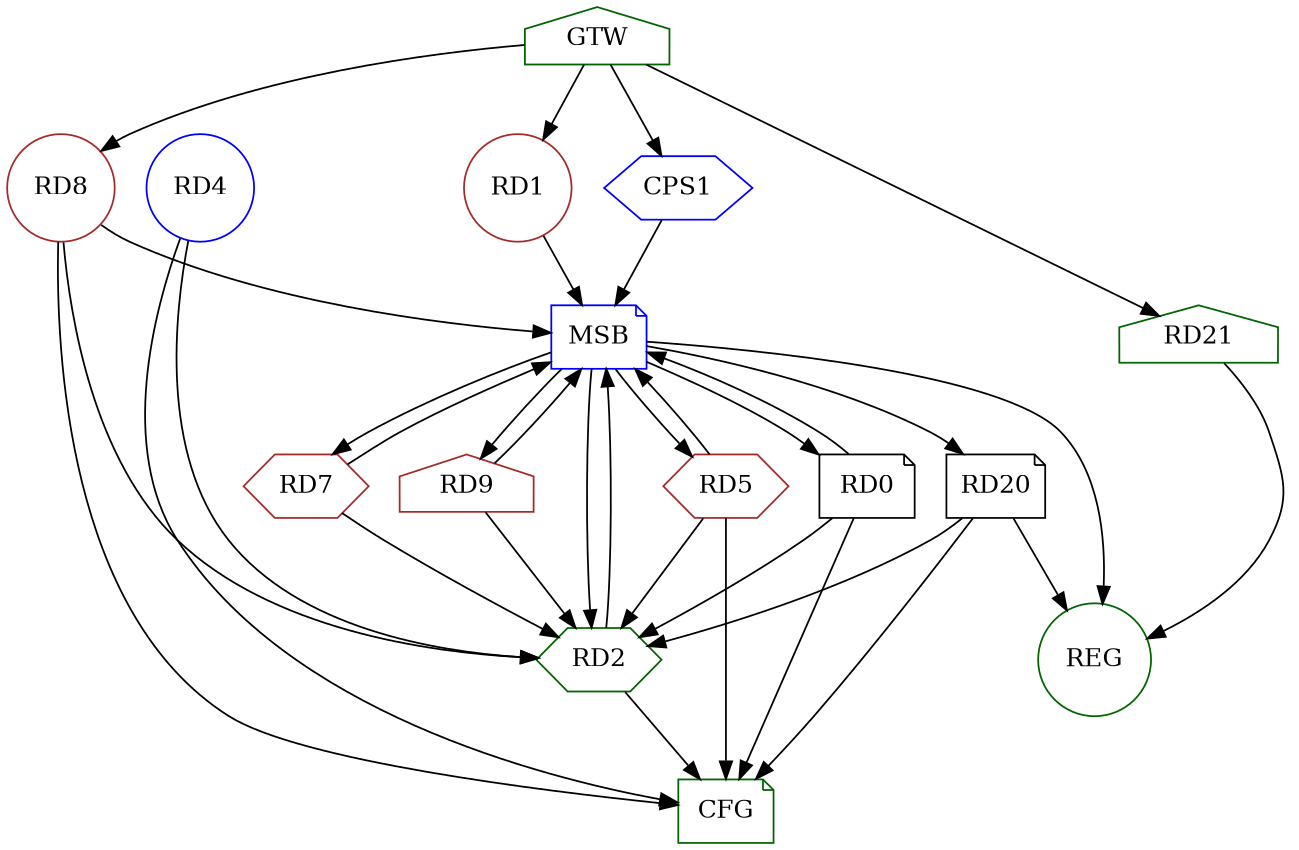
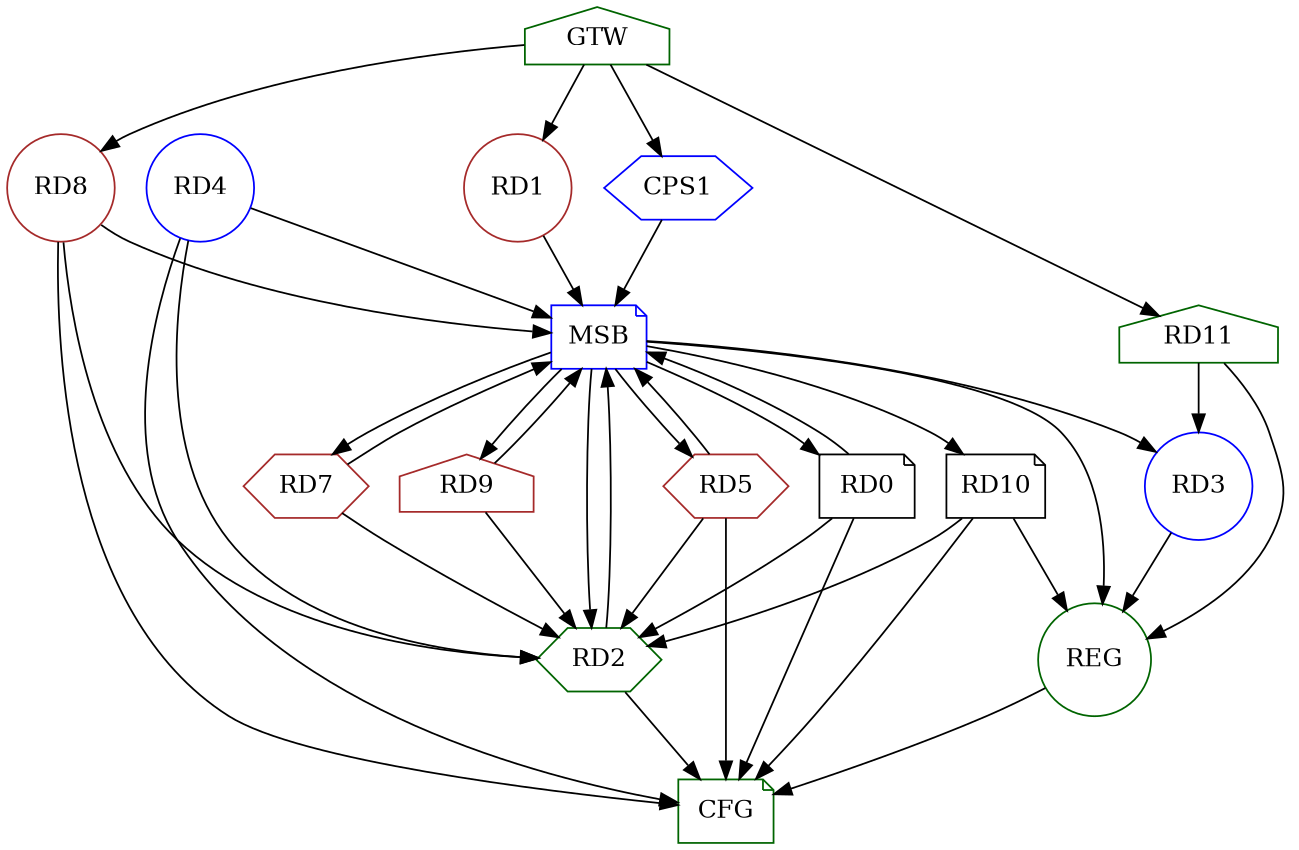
none -> (392, 260)
(1199, 337) -> (1199, 337)
(996, 486) -> (996, 486)
none -> (1199, 486)
none -> (920, 743)
